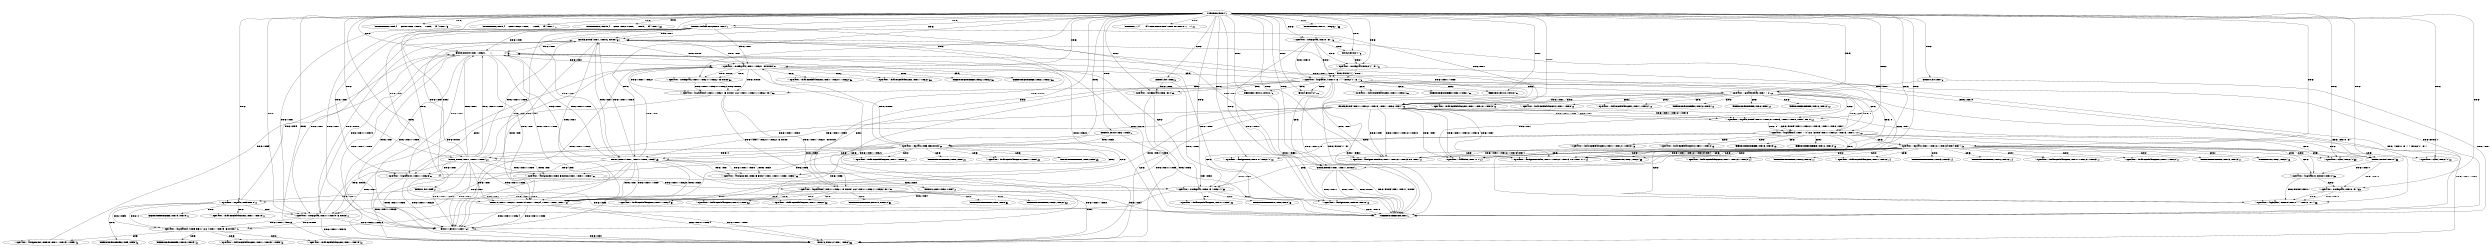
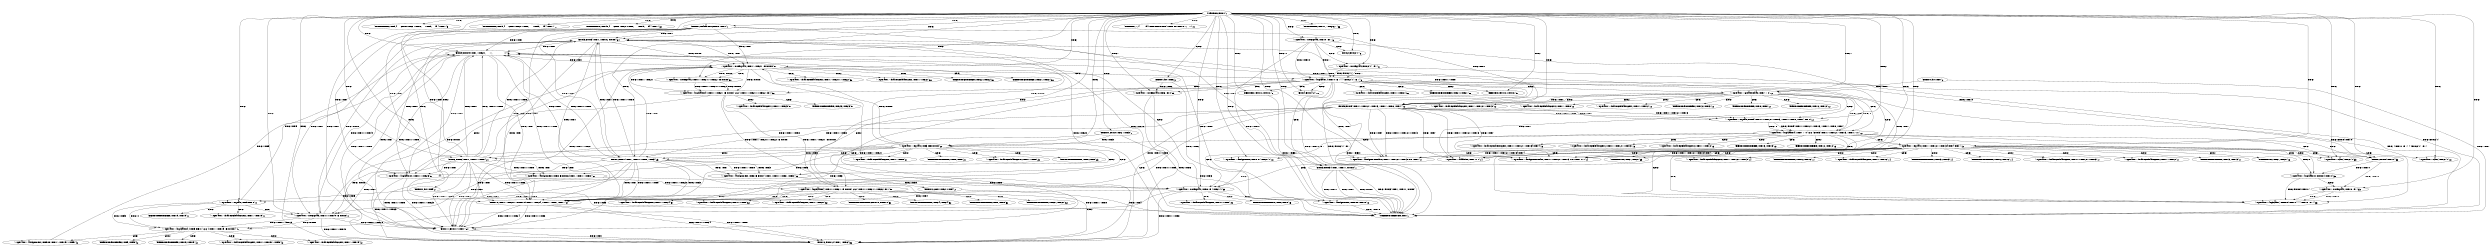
(1606, 14) -> none
(410, 30) -> none
none -> (444, 47)
(1116, 53) -> (1116, 53)
(1283, 53) -> (1283, 53)
(1849, 53) -> (1849, 53)
(1354, 59) -> none
(1549, 60) -> (1549, 60)
(1081, 71) -> (1038, 73)
none -> (764, 106)
none -> (833, 106)
(1888, 120) -> (1888, 120)
(2342, 140) -> (2342, 140)
none -> (1506, 146)
(725, 153) -> (725, 153)
(2306, 160) -> (2306, 160)
(1635, 164) -> (1826, 196)
(1206, 176) -> (1206, 176)
(1245, 176) -> (1245, 176)
none -> (964, 183)
(349, 196) -> (349, 196)
none -> (930, 203)
(144, 205) -> (160, 236)
(2224, 236) -> (1057, 241)
